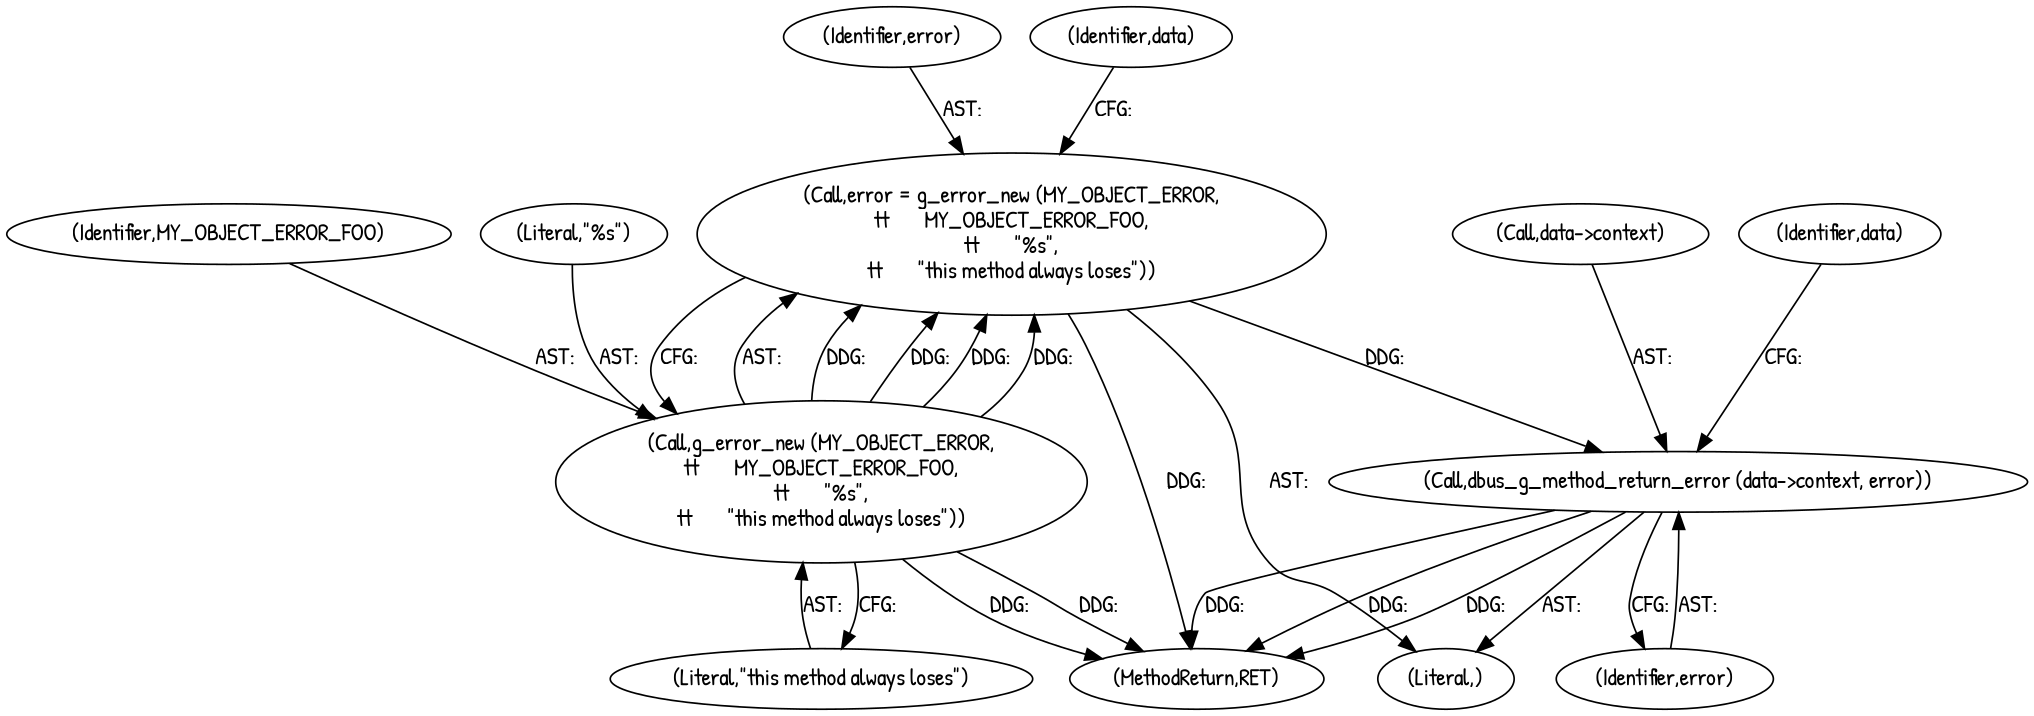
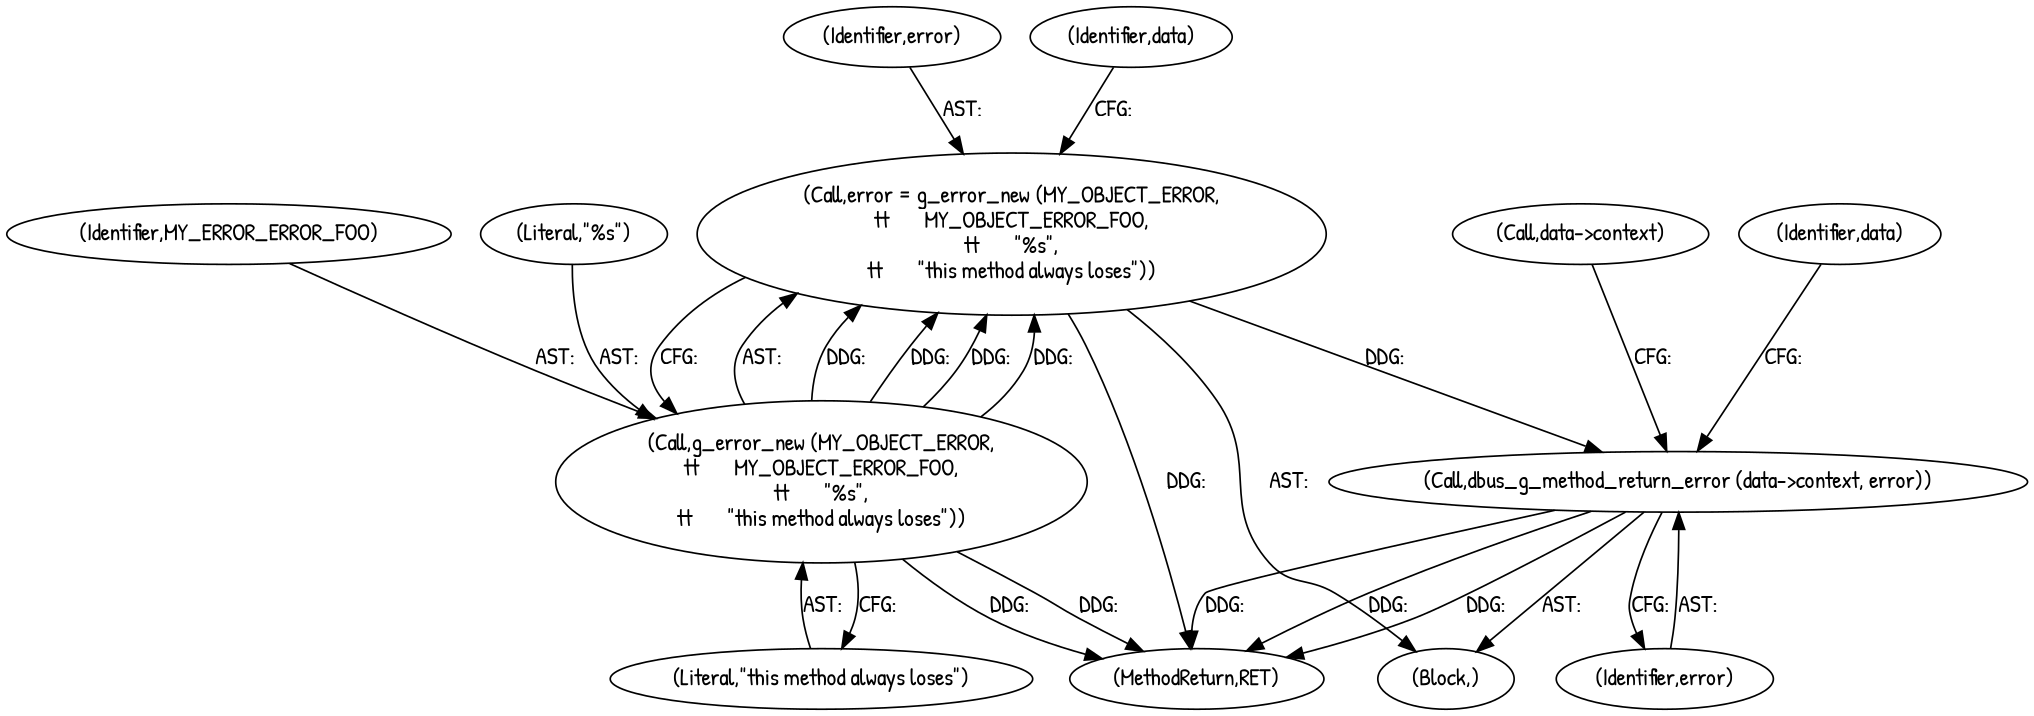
(229, 234) -> (229, 234)
(1656, 358) -> (1656, 358)
(1446, 679) -> (1446, 679)
